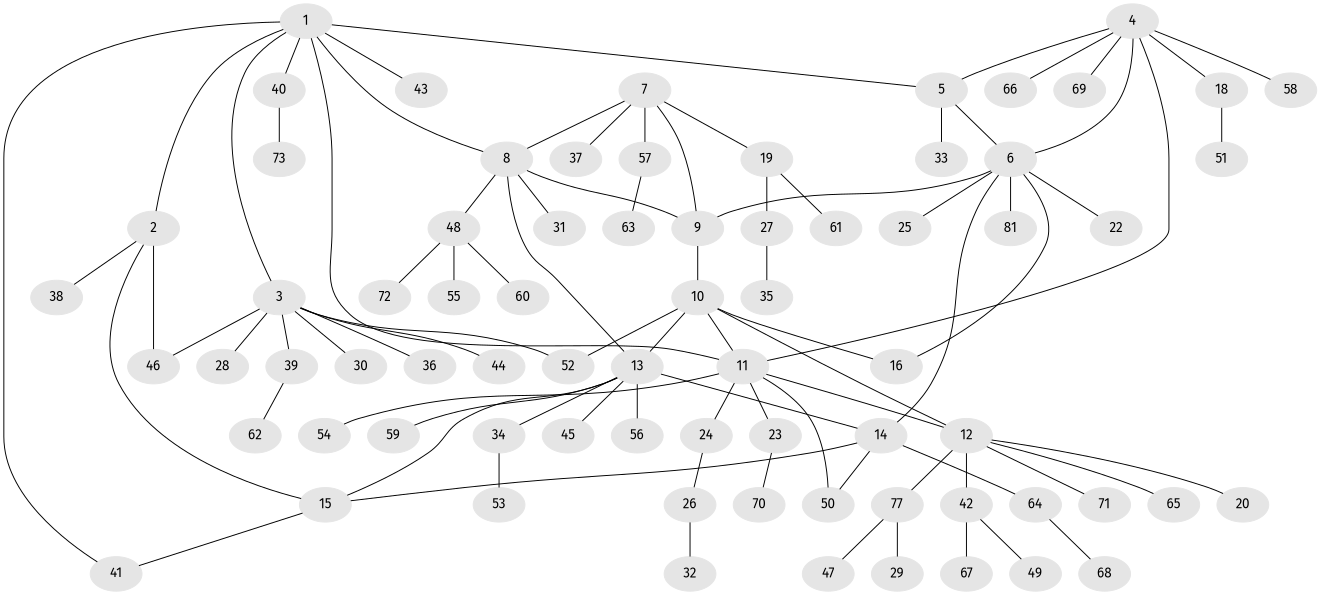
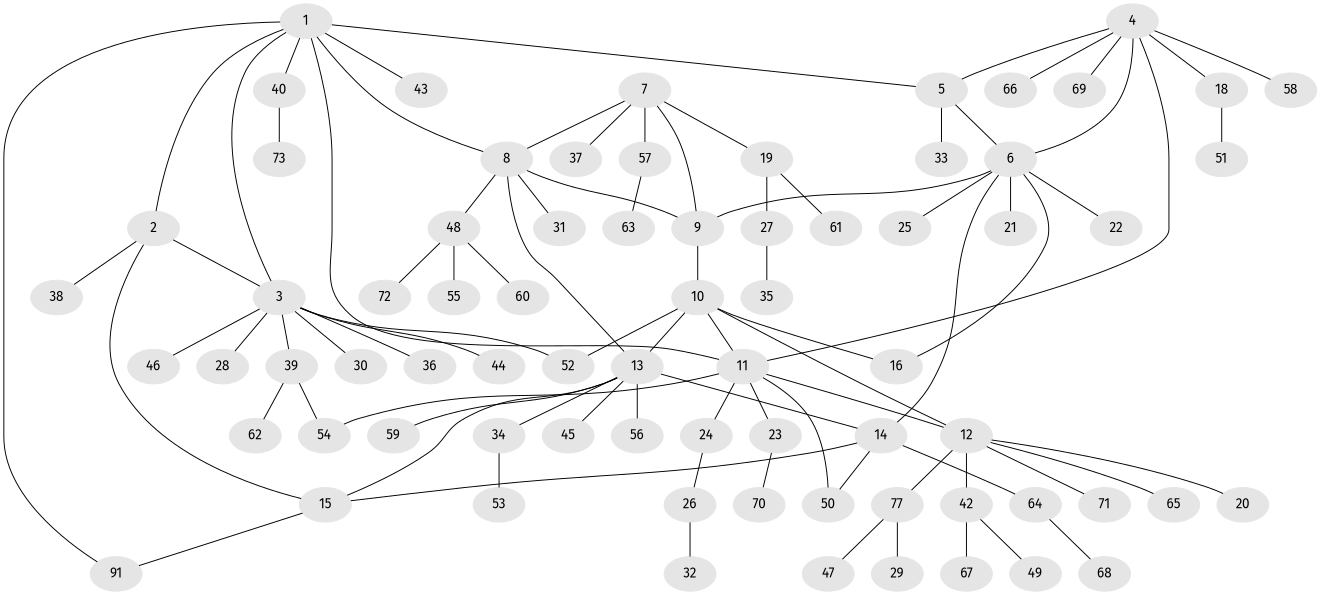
(1011, 228) -> (1011, 228)
(154, 297) -> (216, 263)
none -> (308, 401)
(116, 574) -> (116, 574)
